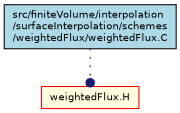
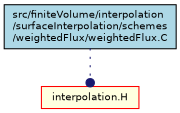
(90, 98) -> (90, 98)
